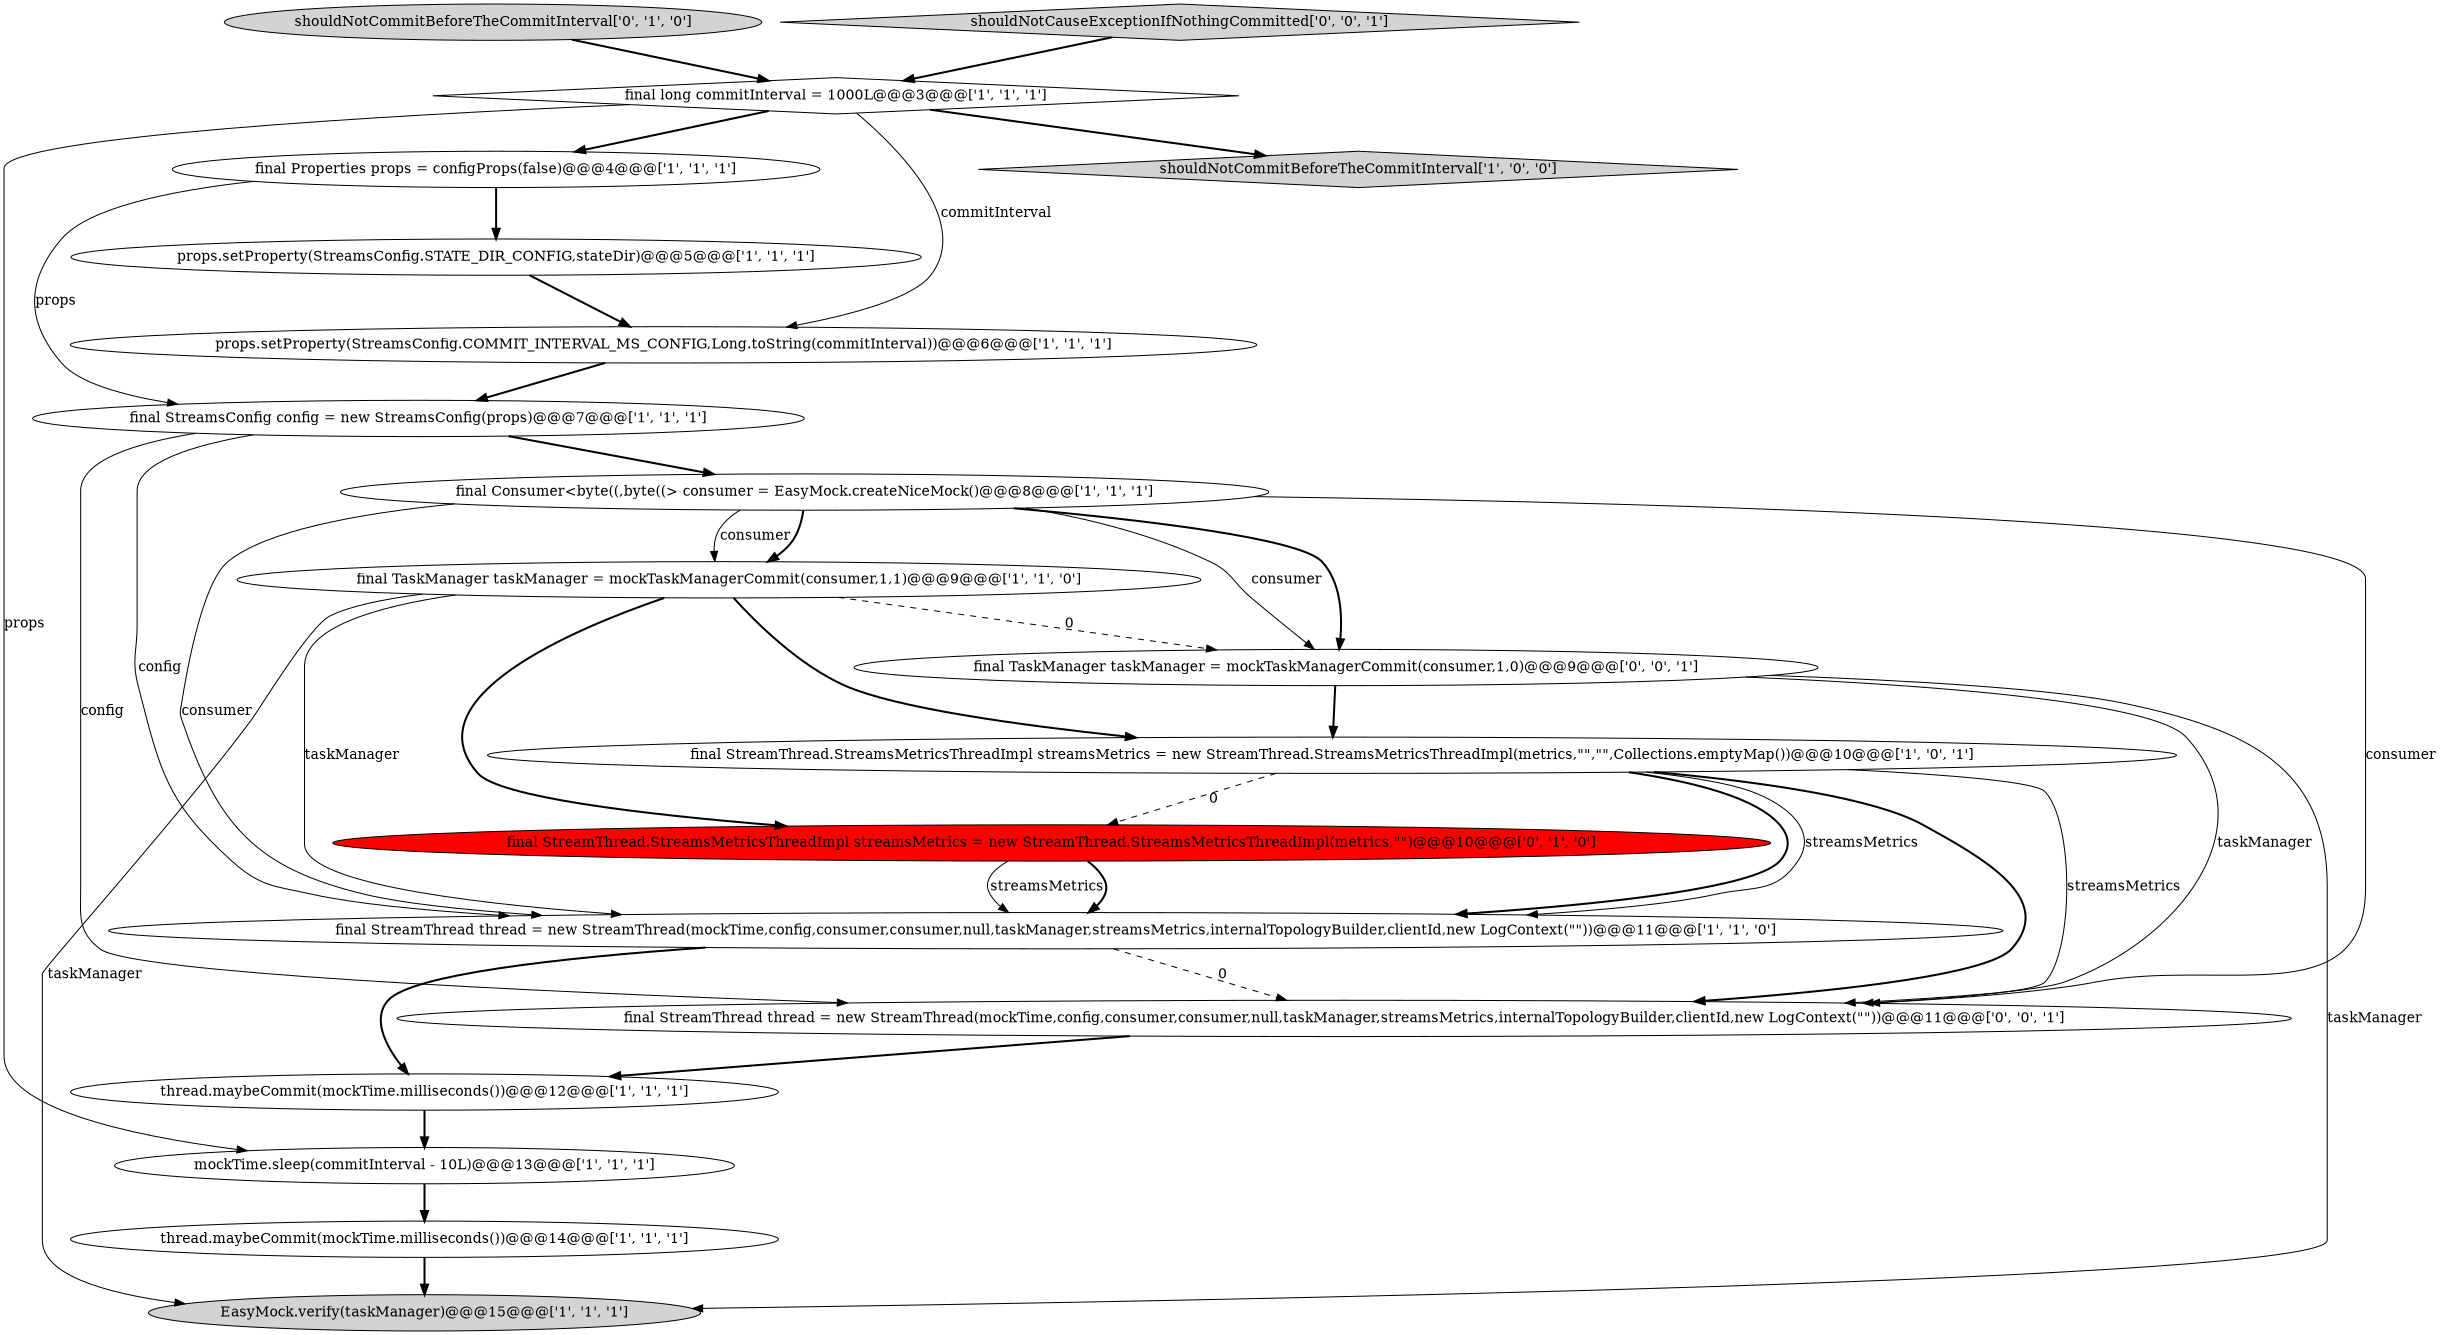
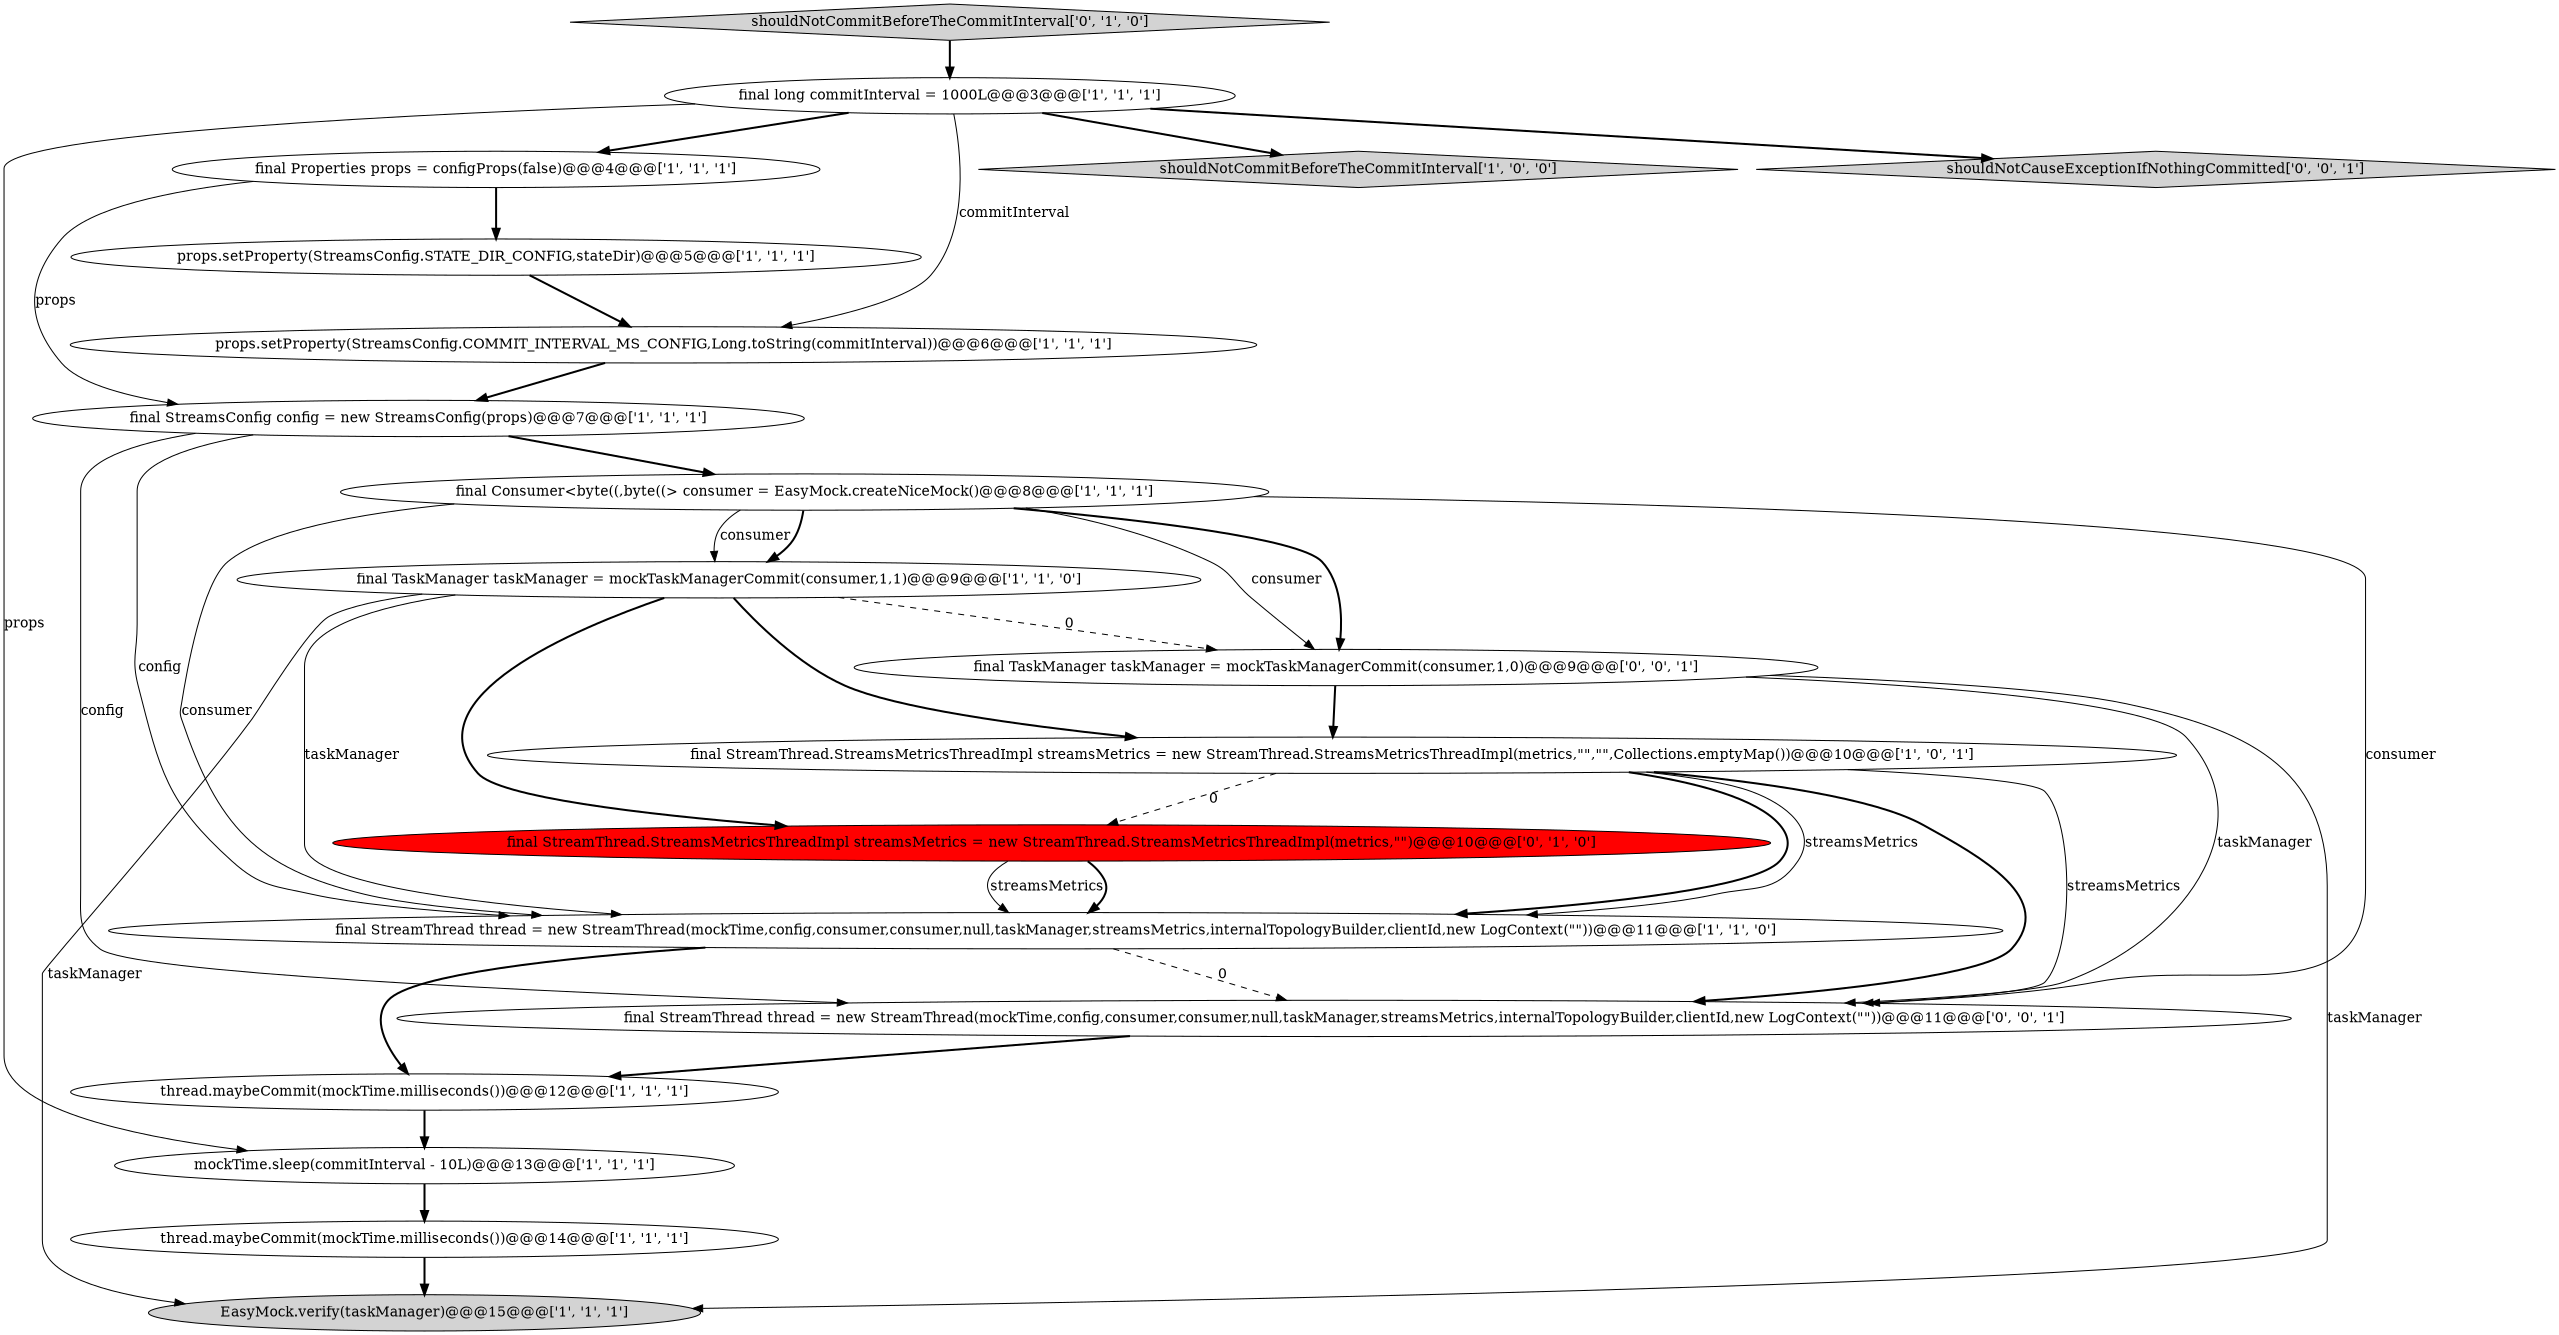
(493, 22) -> (950, 22)
(1013, 58) -> (1566, 133)
(836, 96) -> (950, 96)
